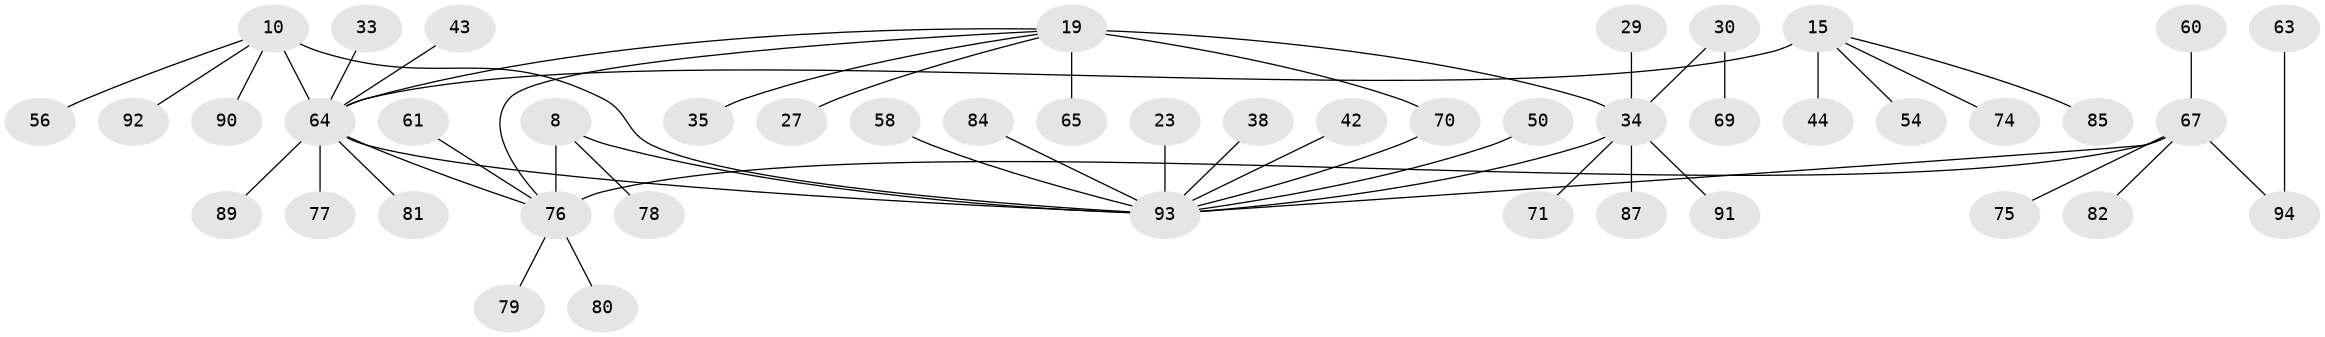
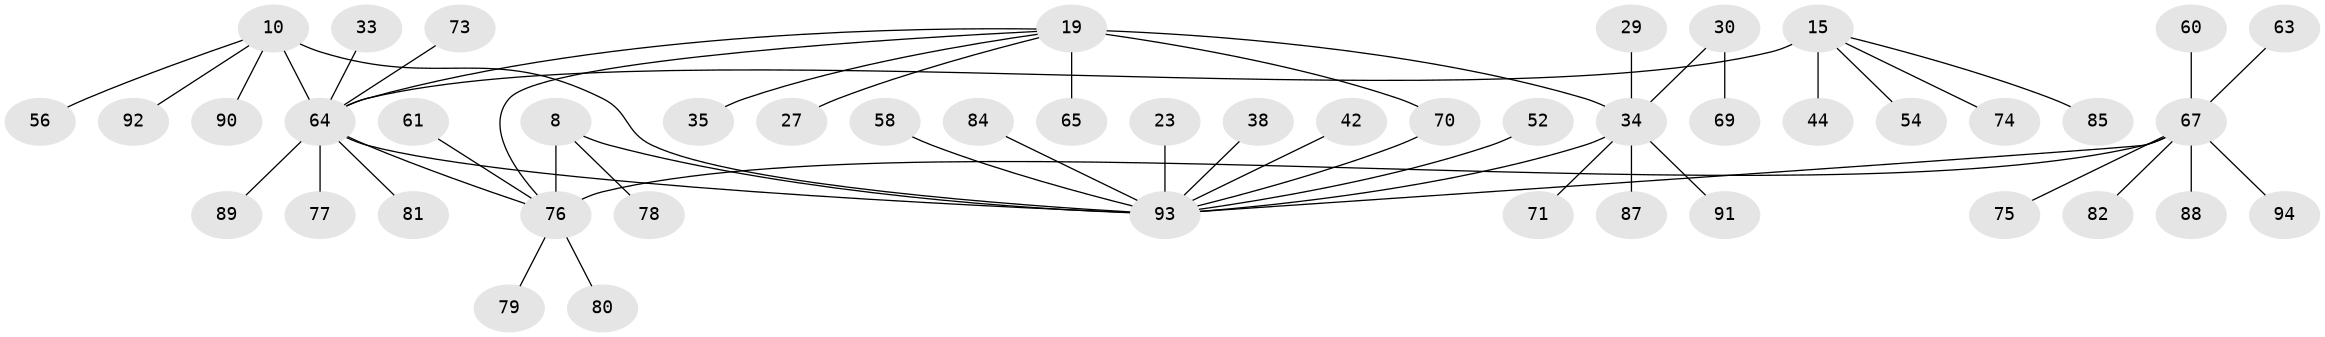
(460, 29) -> (460, 29)
(1538, 122) -> (1538, 122)
(2285, 122) -> (2238, 75)
none -> (2191, 215)
